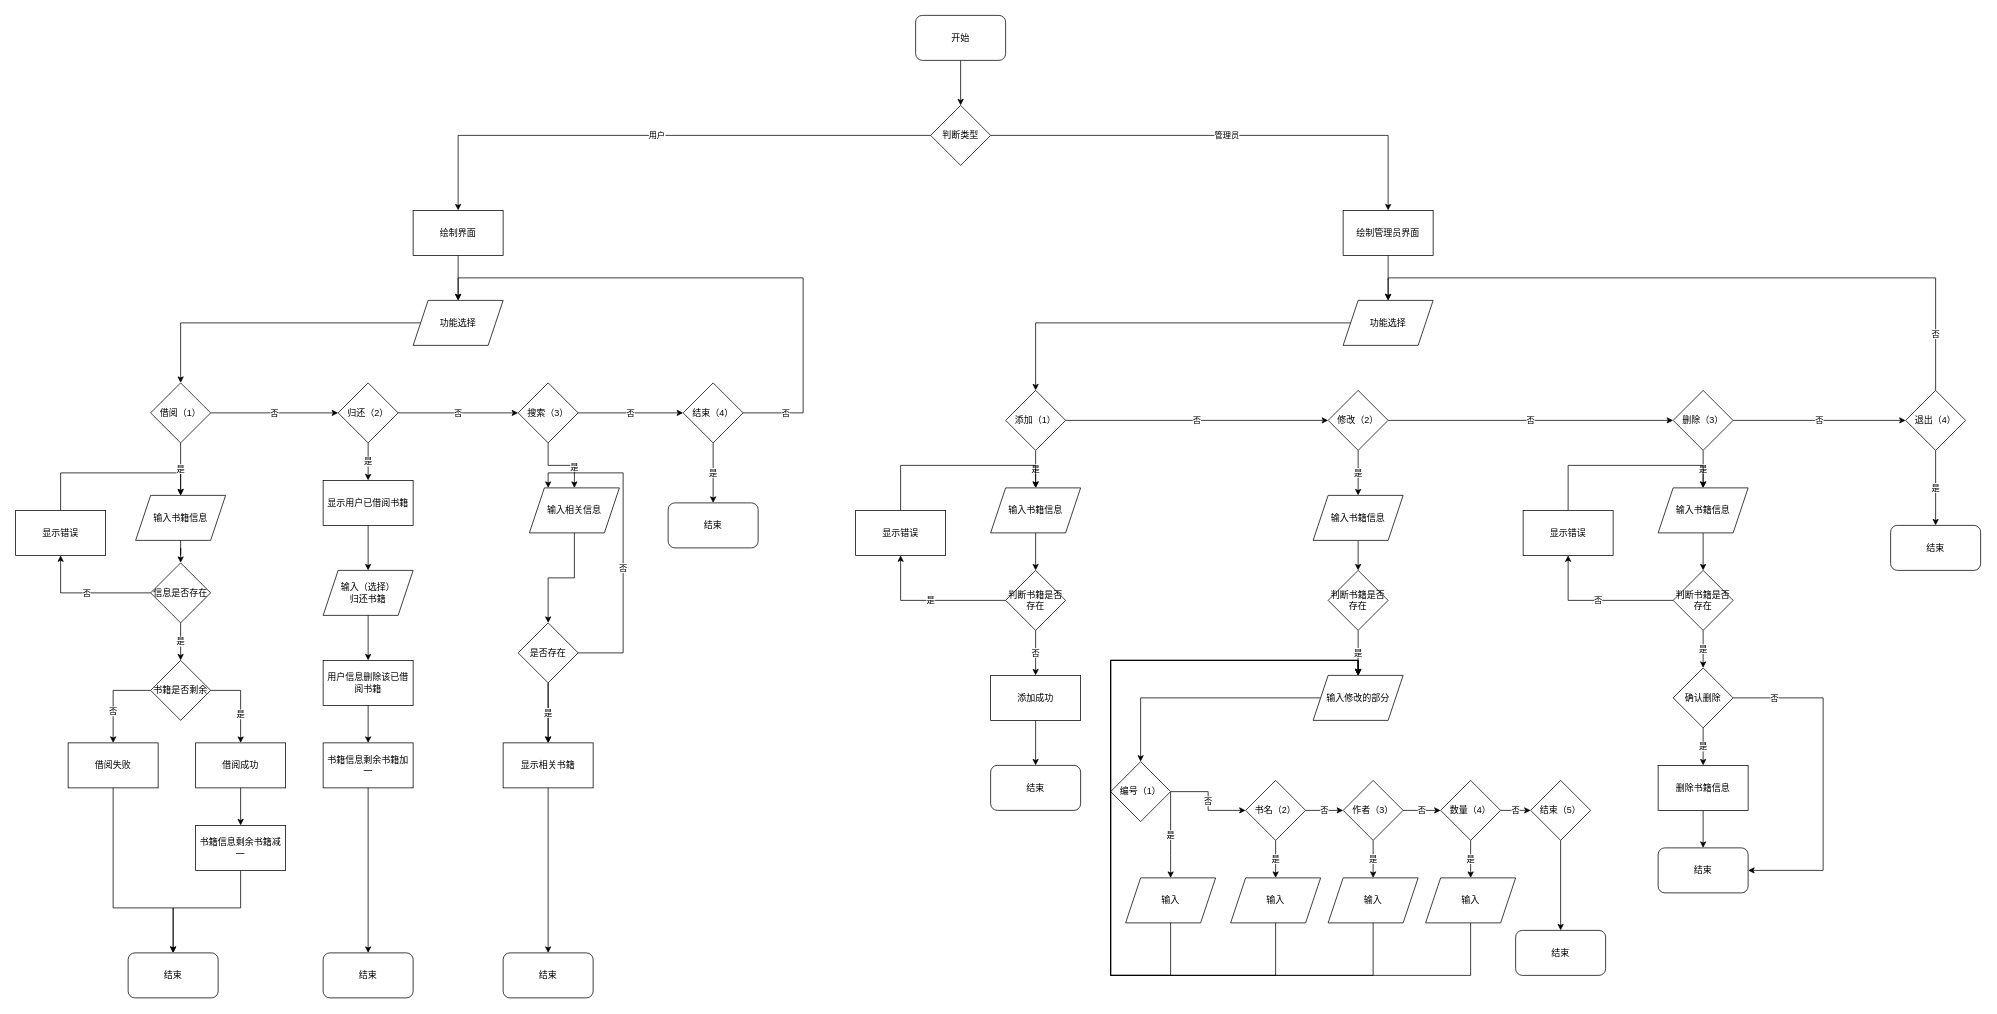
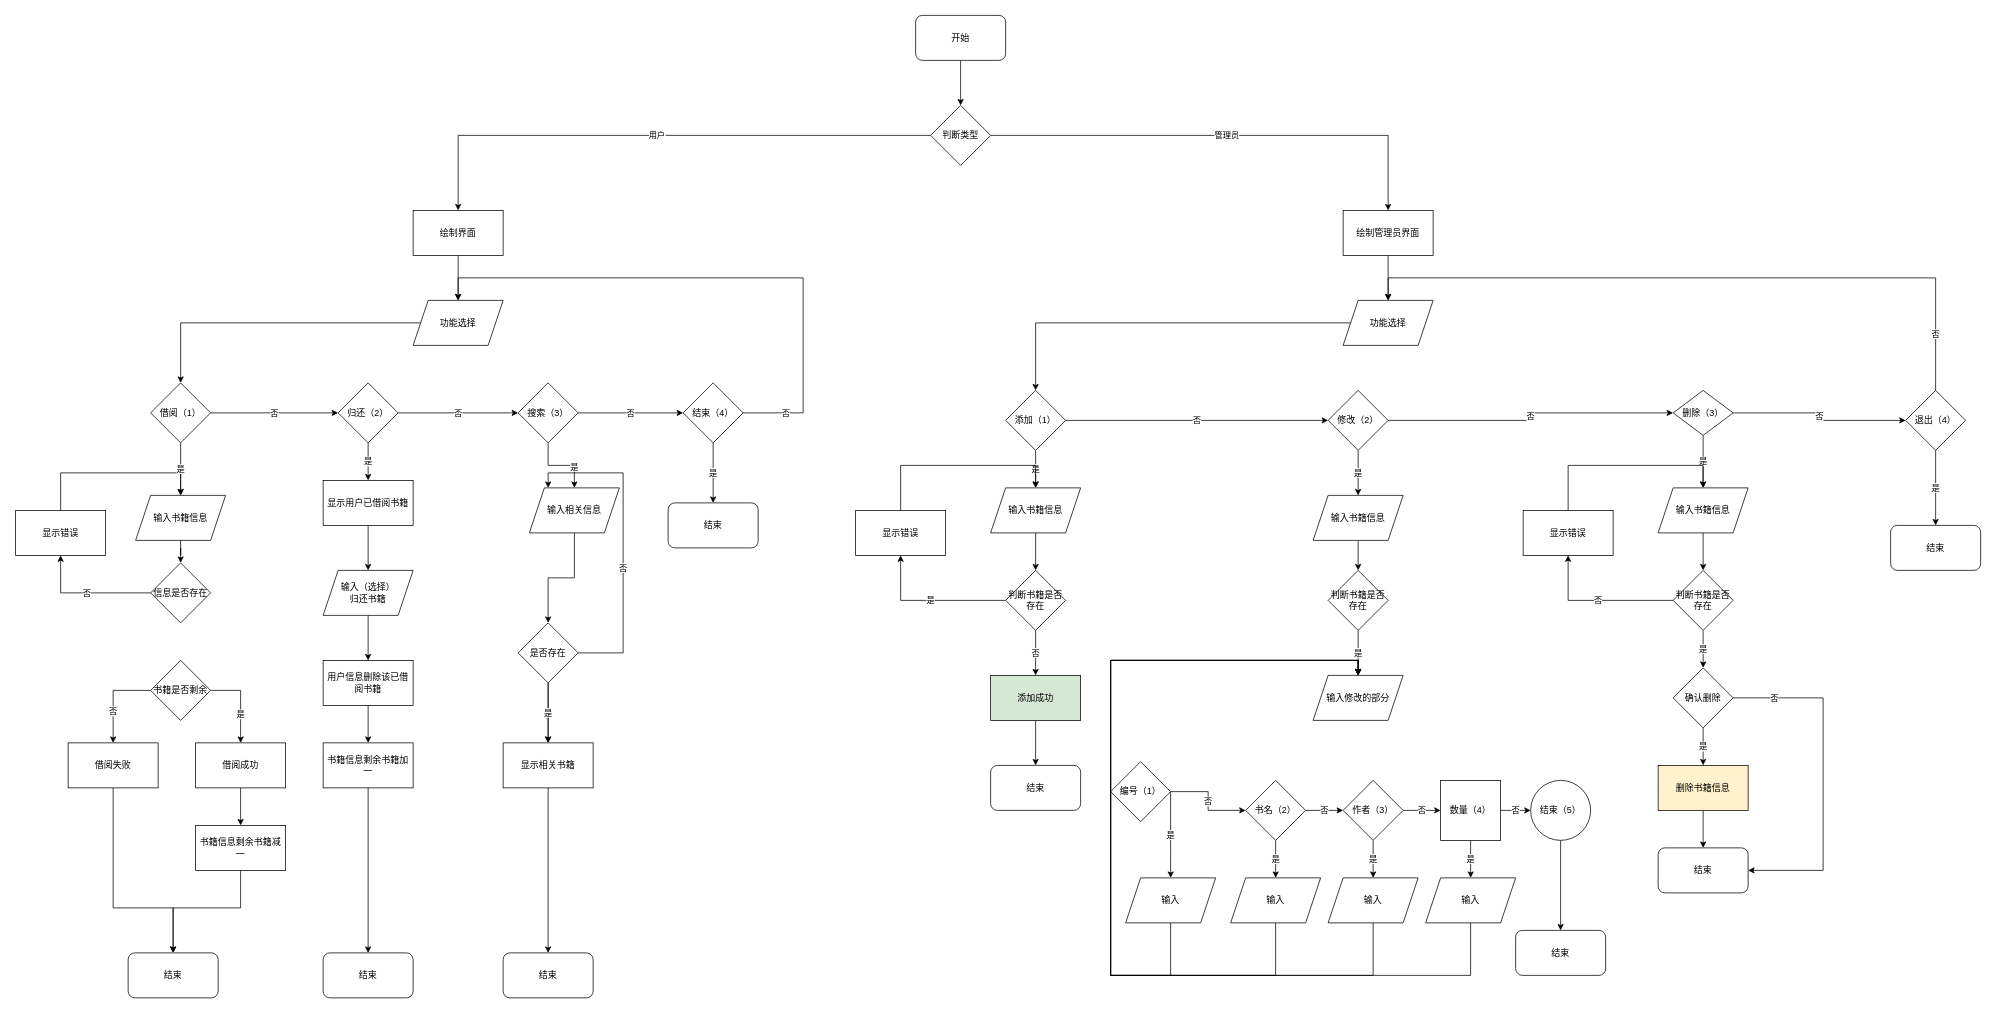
(1703, 420) -> (1703, 413)
(180, 639) -> none
(1035, 698) -> (1035, 698)
(1140, 726) -> none
(1703, 788) -> (1703, 788)
(1470, 810) -> (1470, 810)
(1560, 810) -> (1560, 810)
